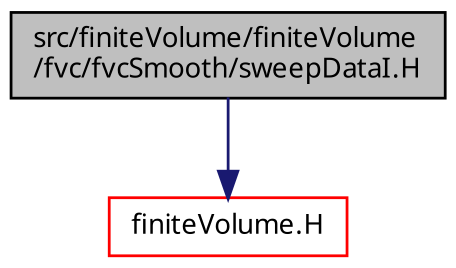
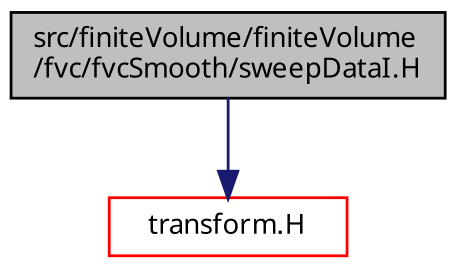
(228, 227) -> (228, 227)
